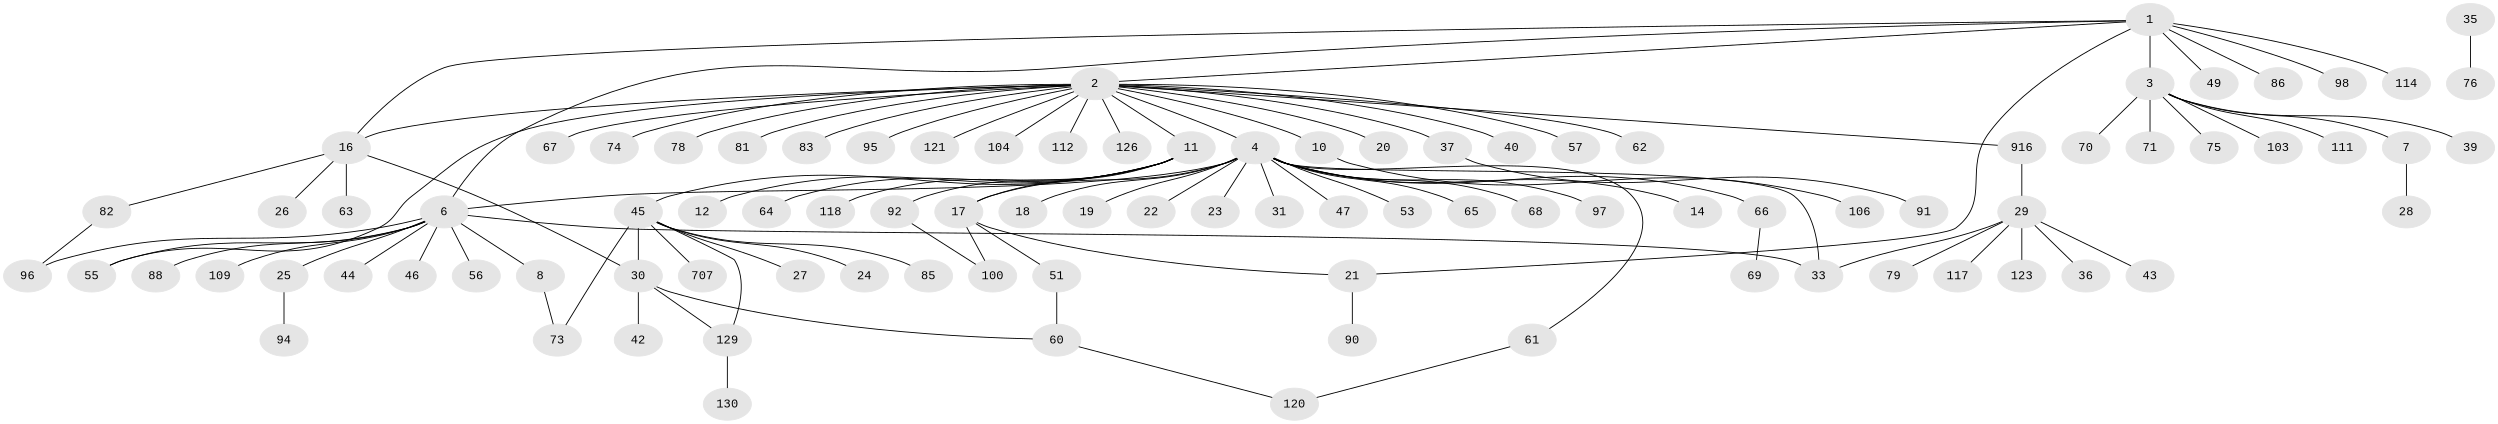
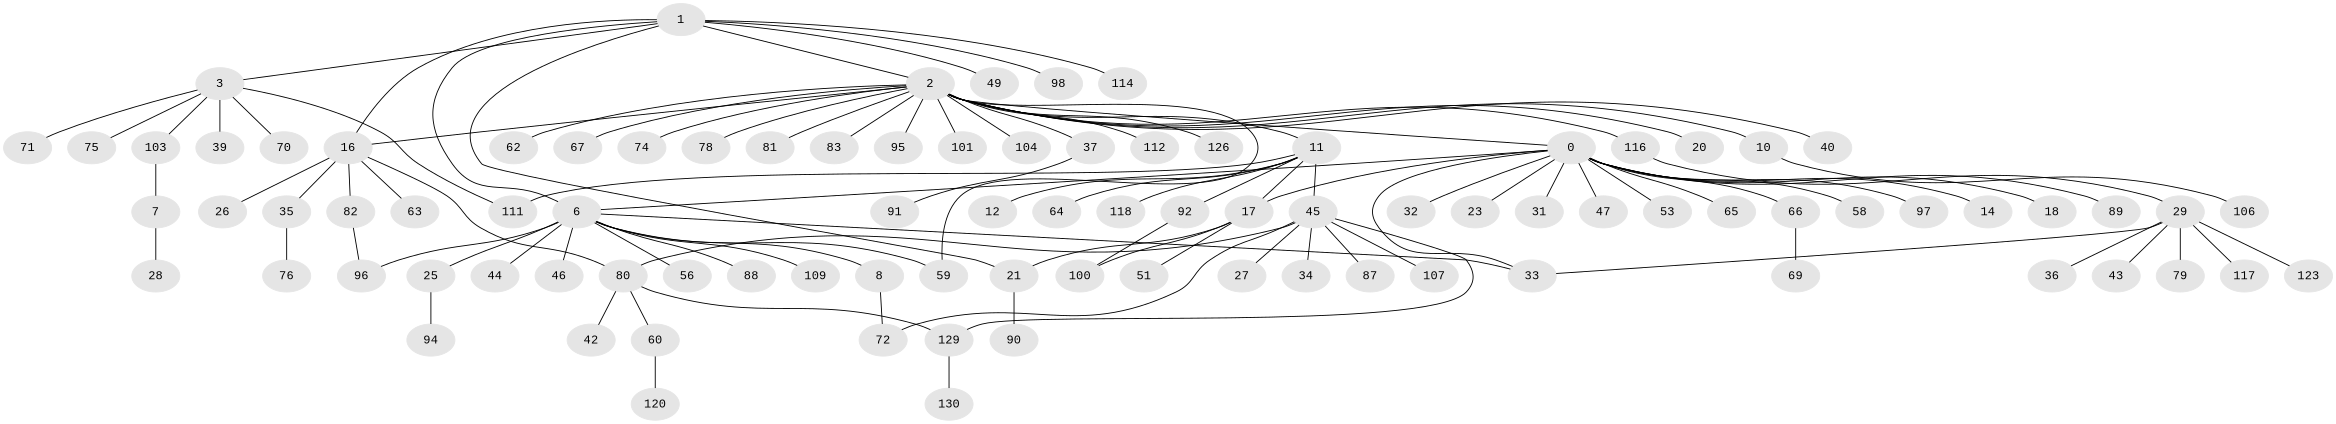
(2278, 84) -> none
(2334, 122) -> (156, 180)
(935, 148) -> (962, 148)
(1255, 148) -> (1571, 148)
(1576, 148) -> none
(2022, 148) -> (1635, 148)
none -> (912, 174)
none -> (317, 180)
(1087, 212) -> (2116, 212)
(1151, 212) -> (1411, 212)
(1536, 212) -> (1860, 212)
(92, 276) -> (944, 276)
(638, 276) -> (623, 276)
(702, 276) -> (1434, 276)
(864, 276) -> (1306, 276)
(929, 276) -> (1370, 276)
(1057, 308) -> none
(557, 340) -> (883, 340)
(1532, 340) -> none
